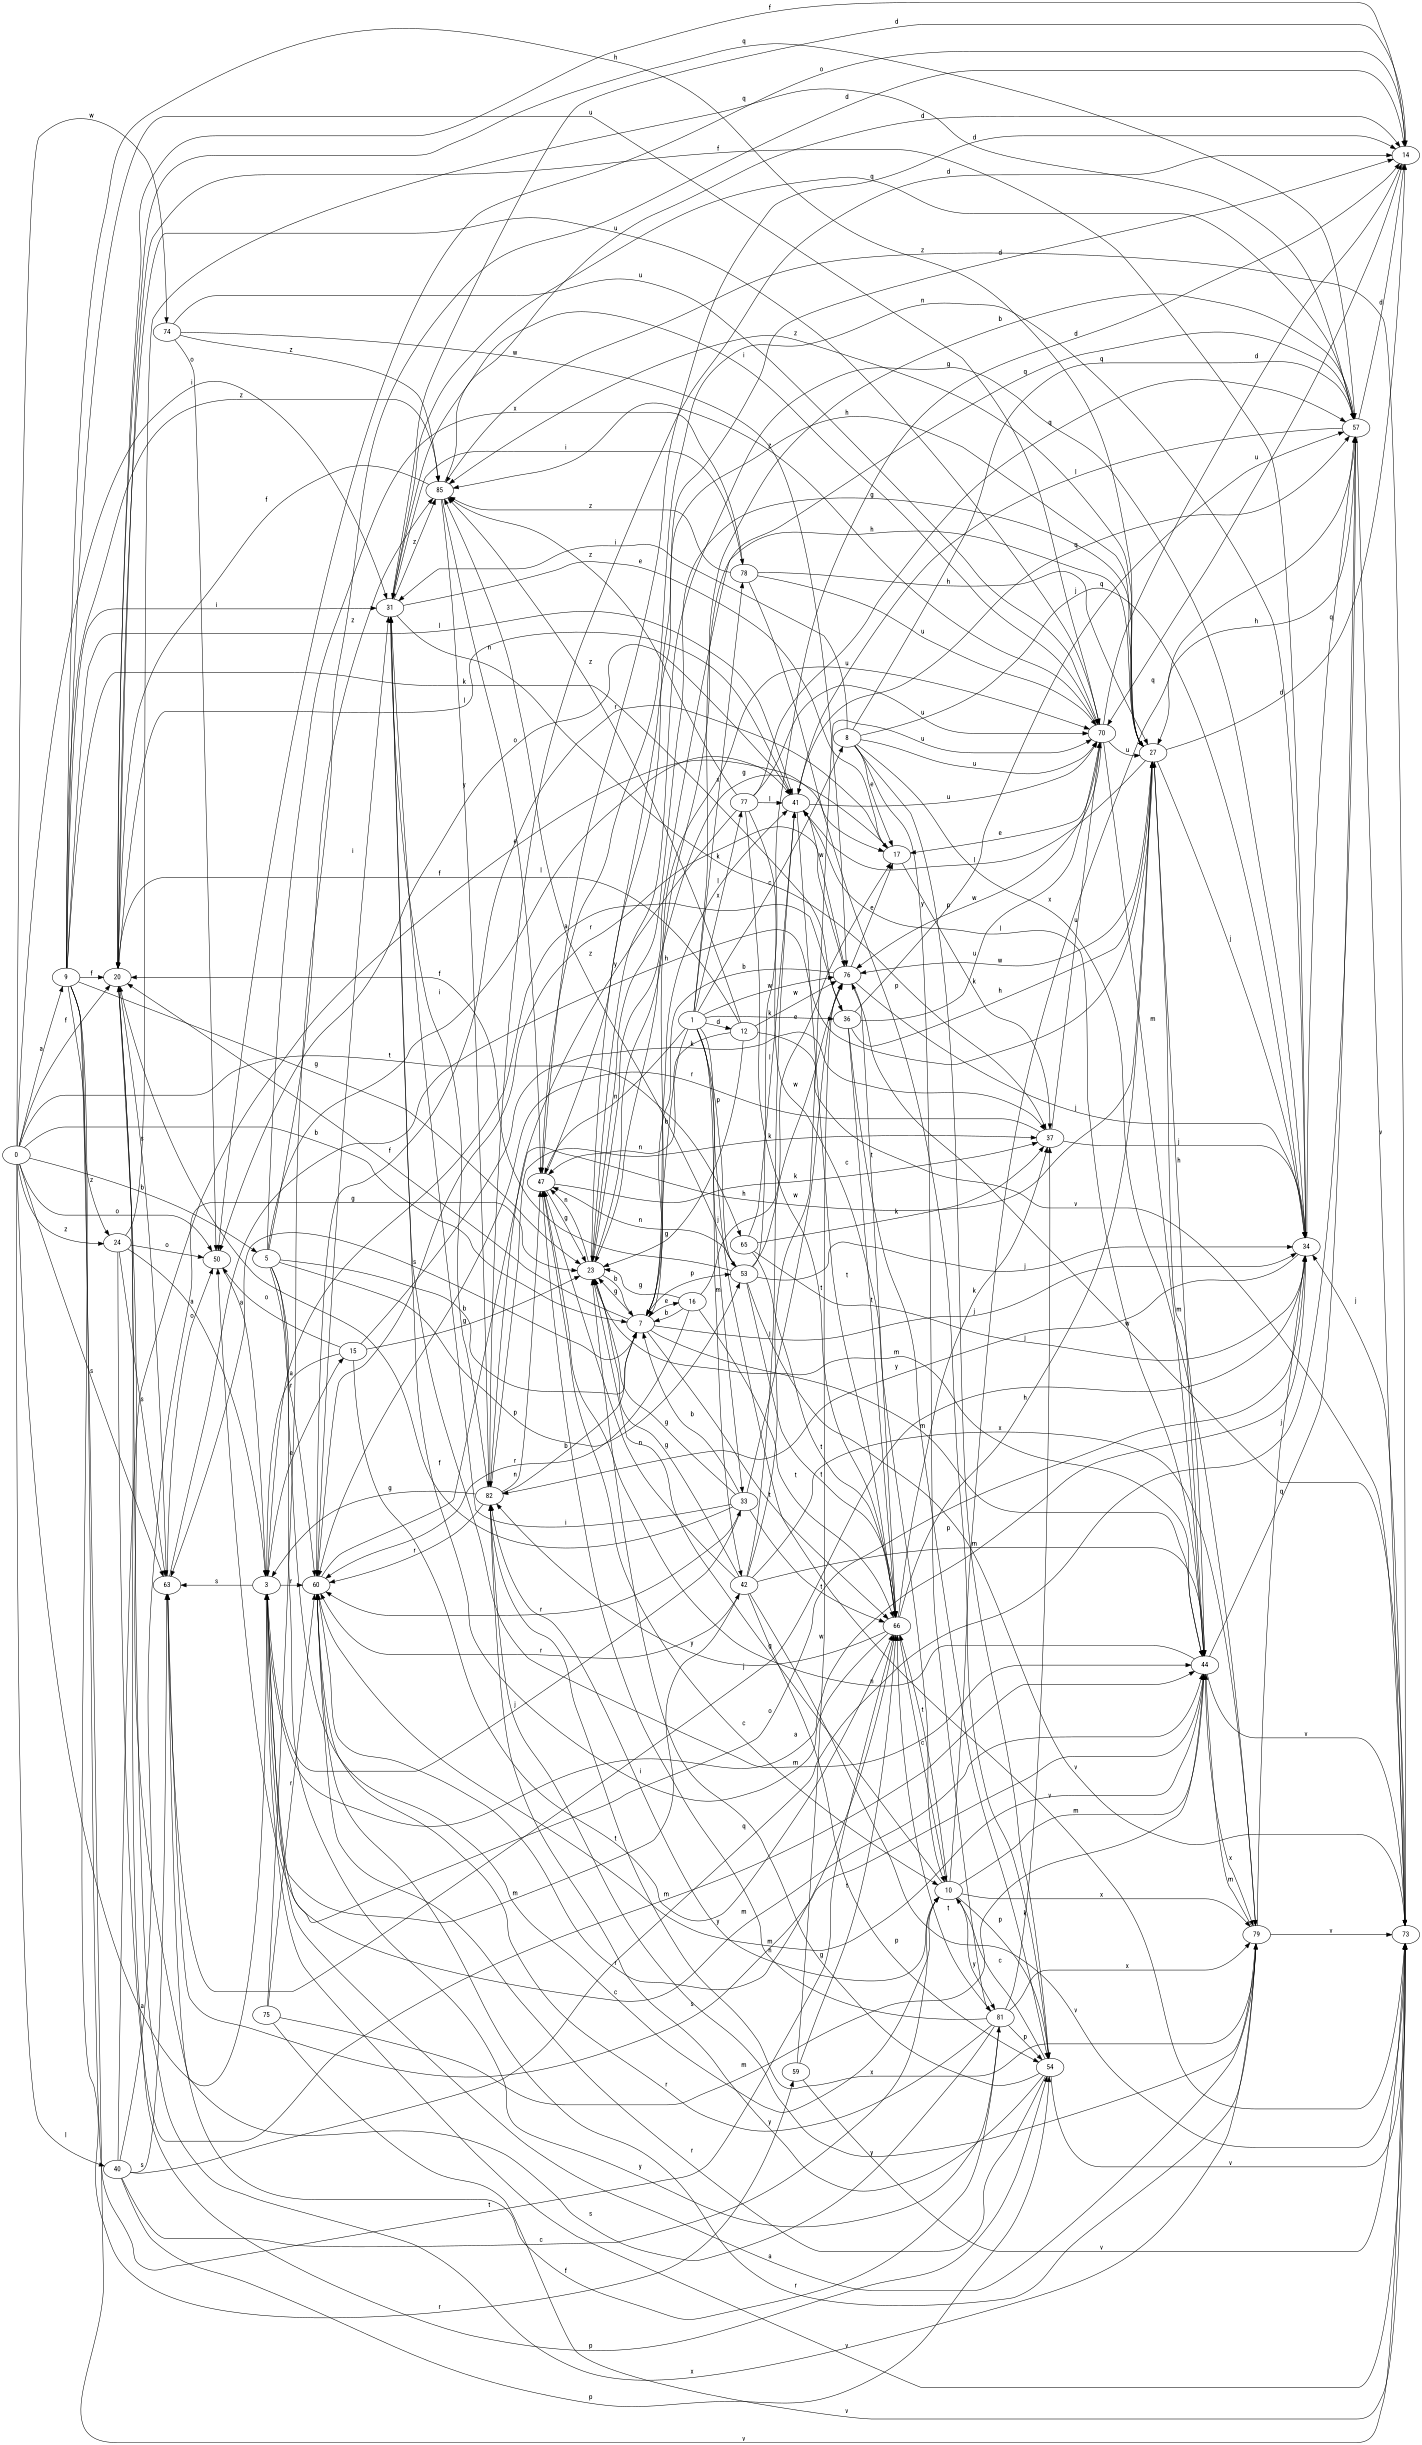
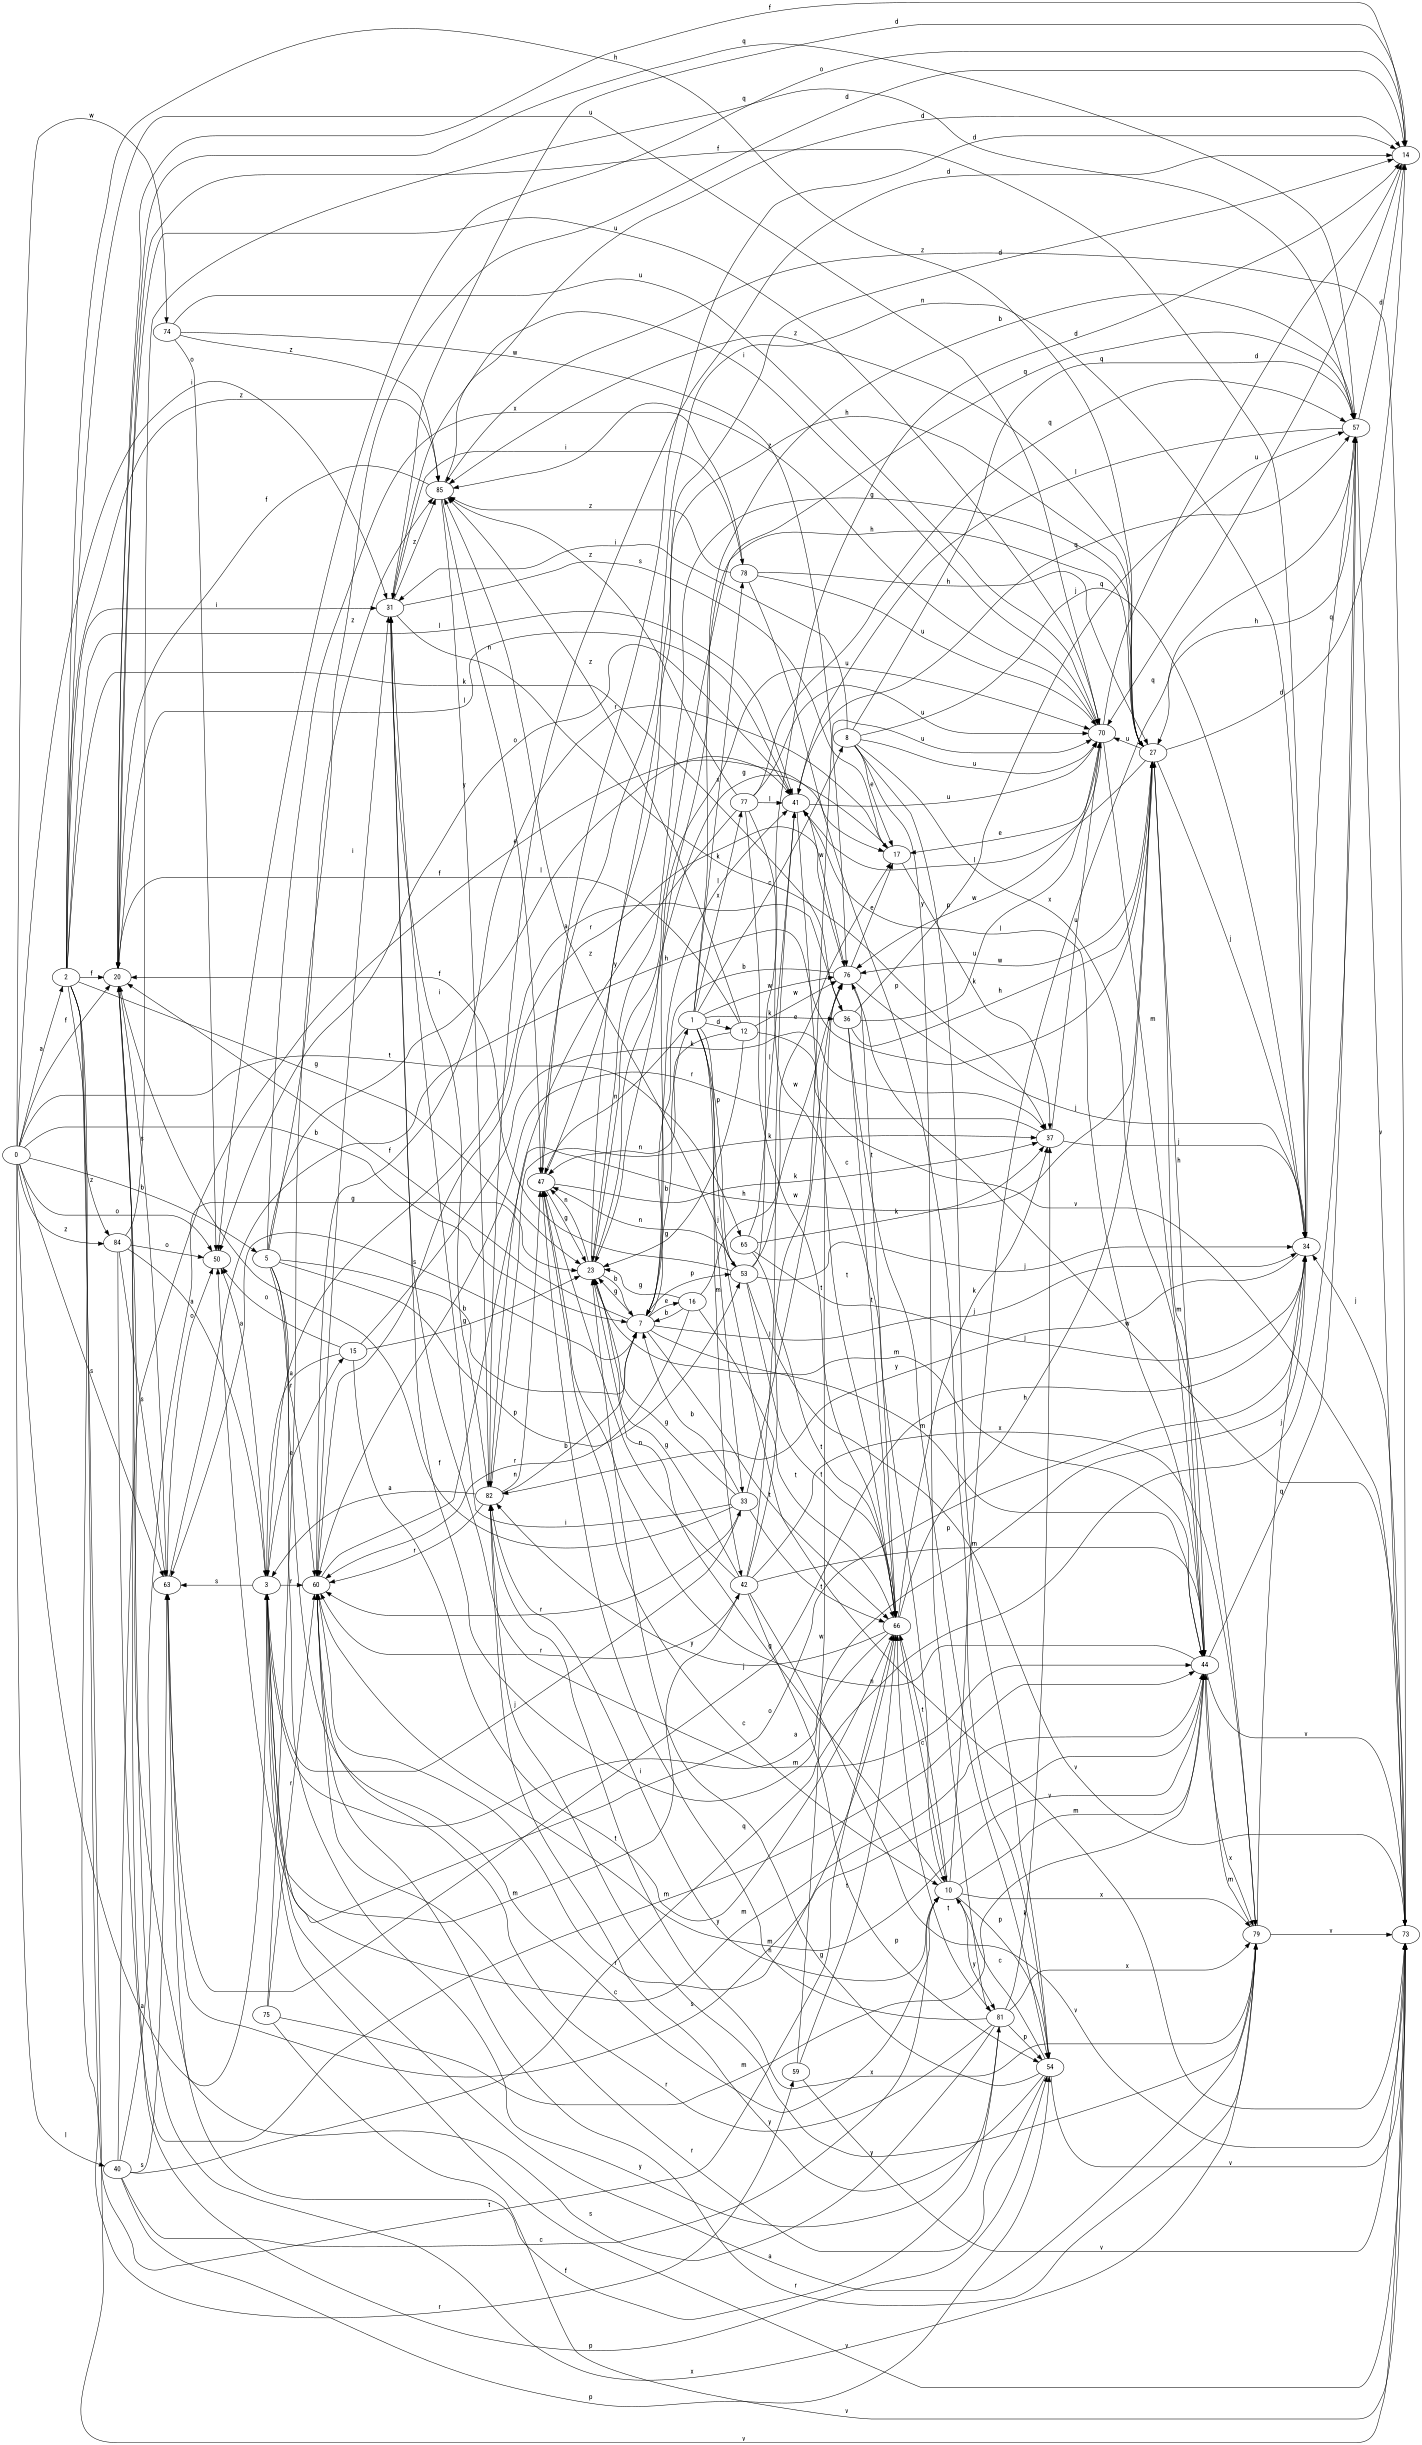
(812, 181) -> none
(919, 369) -> none
(641, 561) -> (641, 561)
(1120, 751) -> (1130, 744)
(66, 977) -> (66, 977)
(668, 1134) -> (671, 1176)
(117, 1243) -> (117, 1243)
(256, 1417) -> (254, 1423)
(390, 1488) -> (390, 1488)
